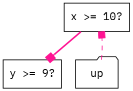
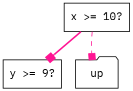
(102, 50) -> (92, 42)
